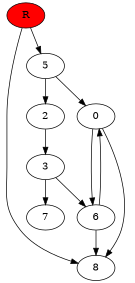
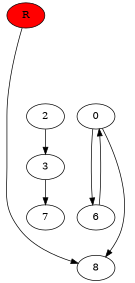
(46, 66) -> none
(68, 190) -> none
(96, 239) -> none
